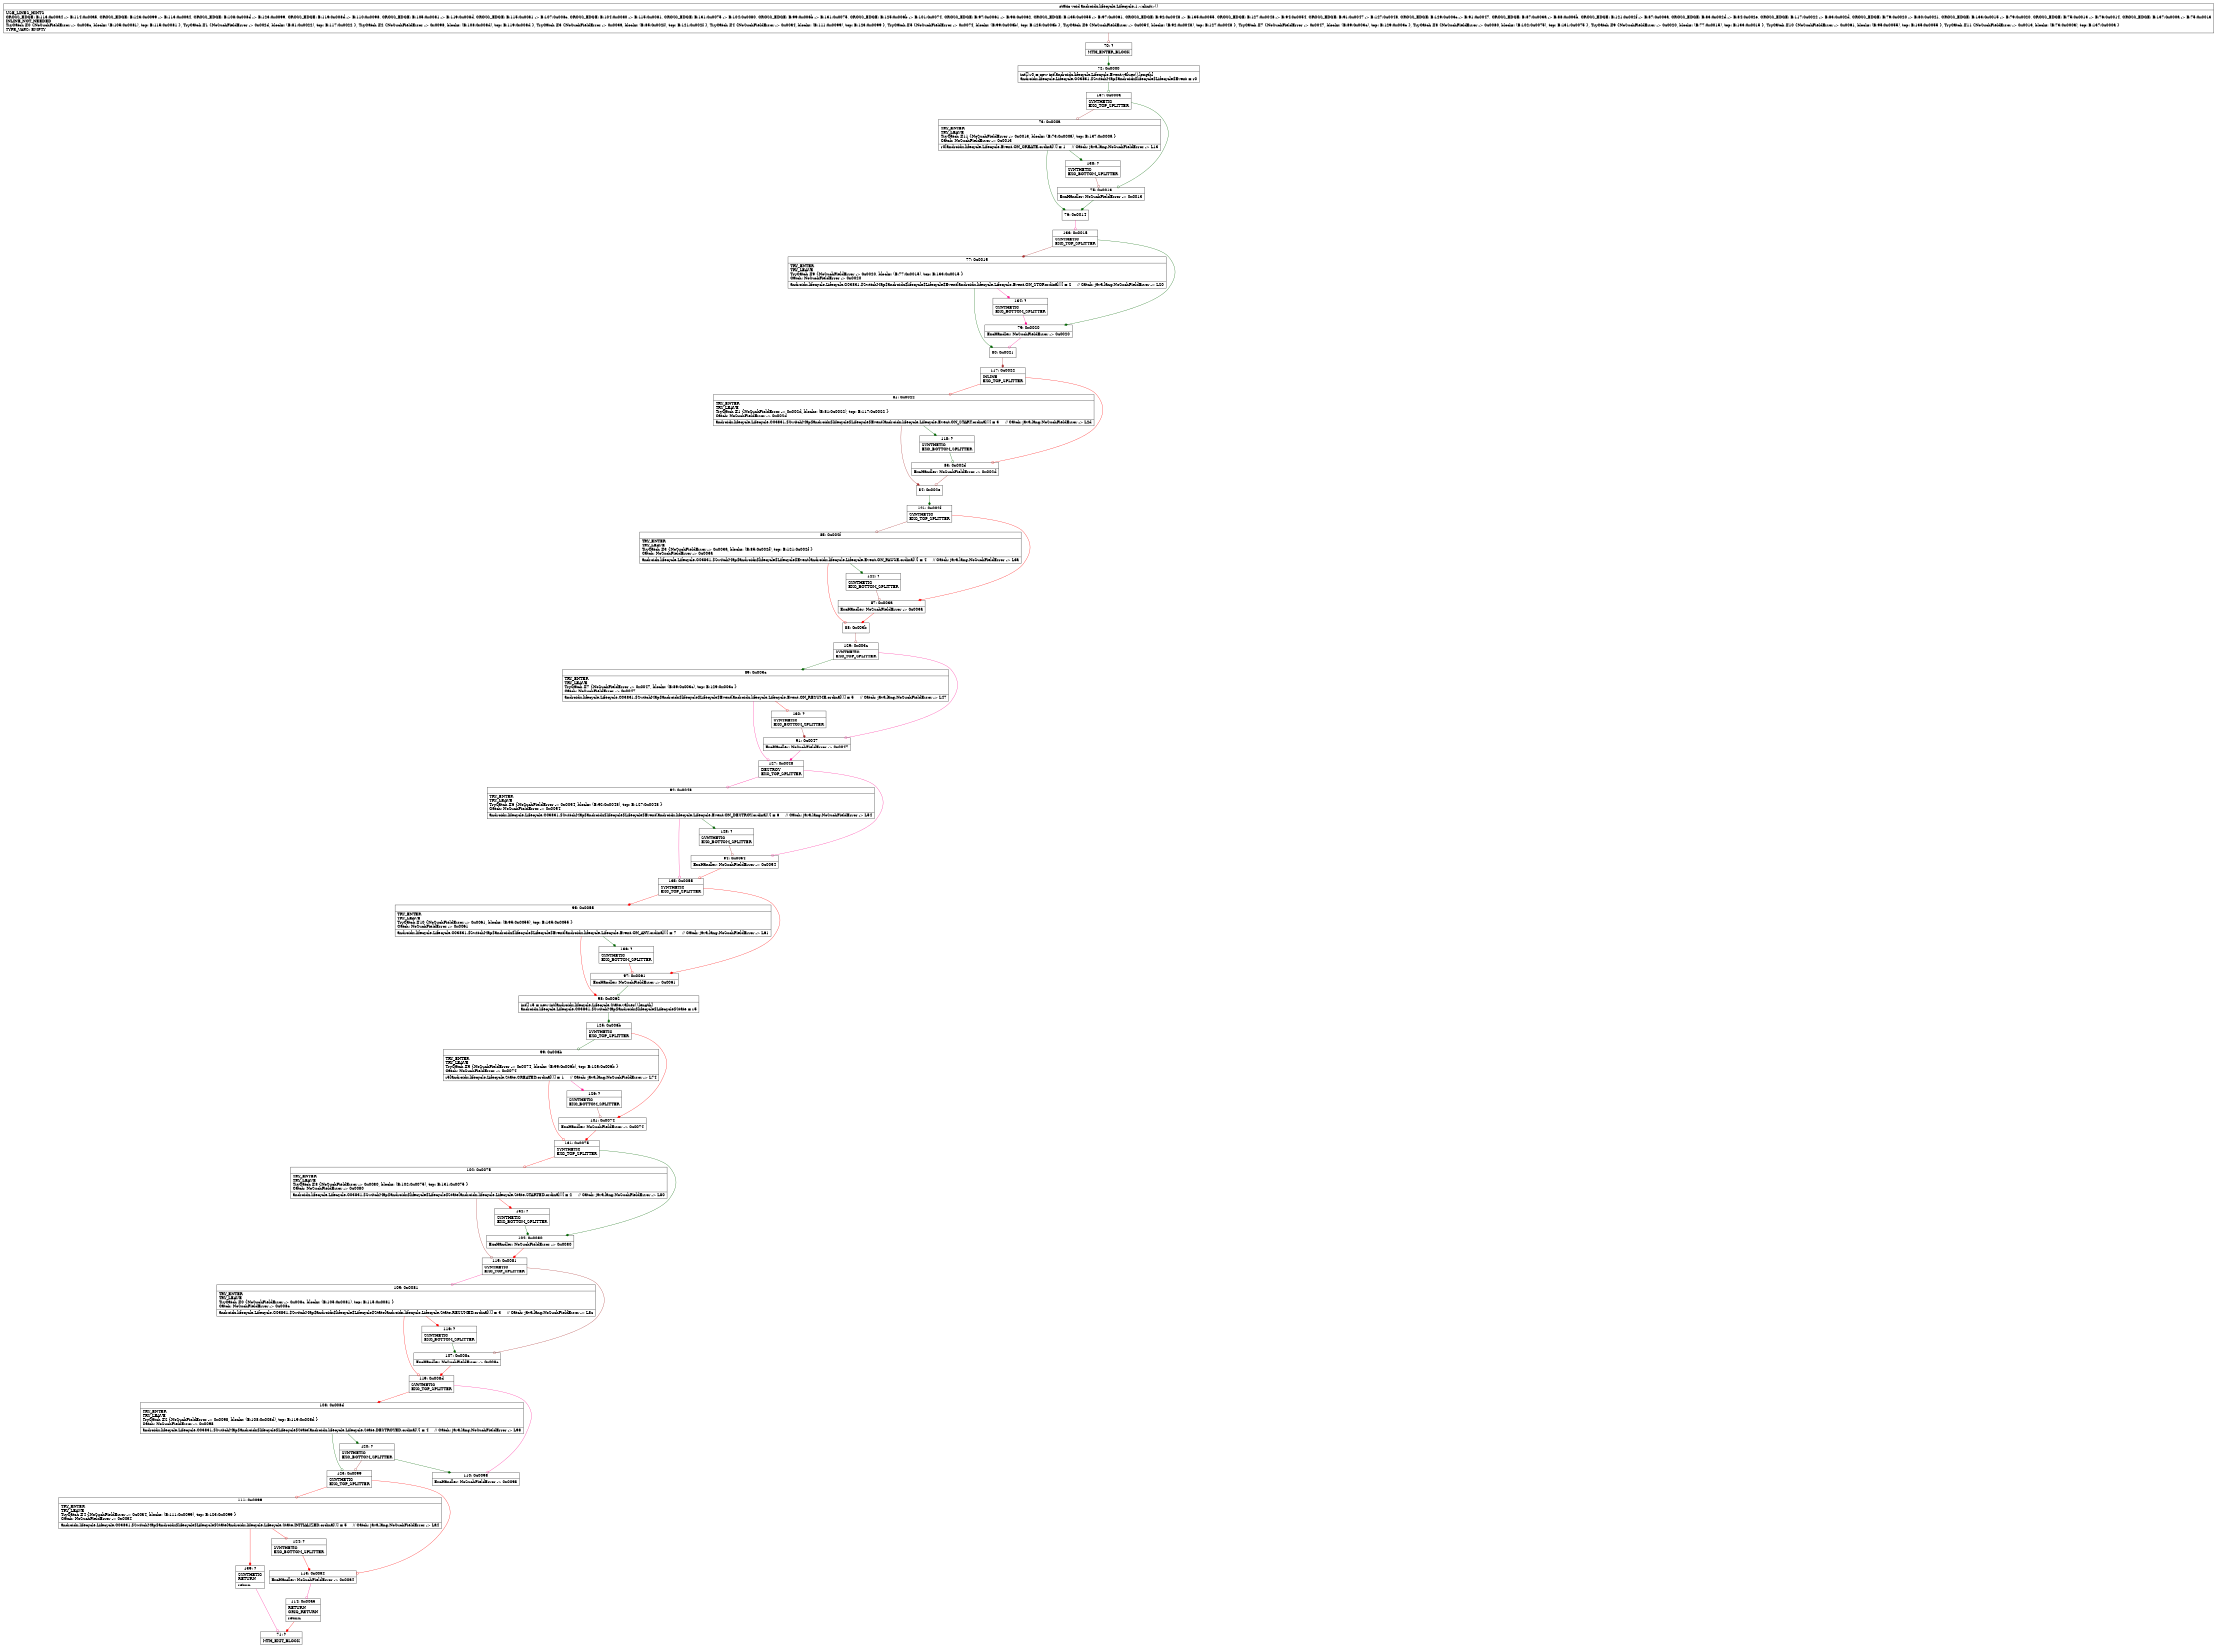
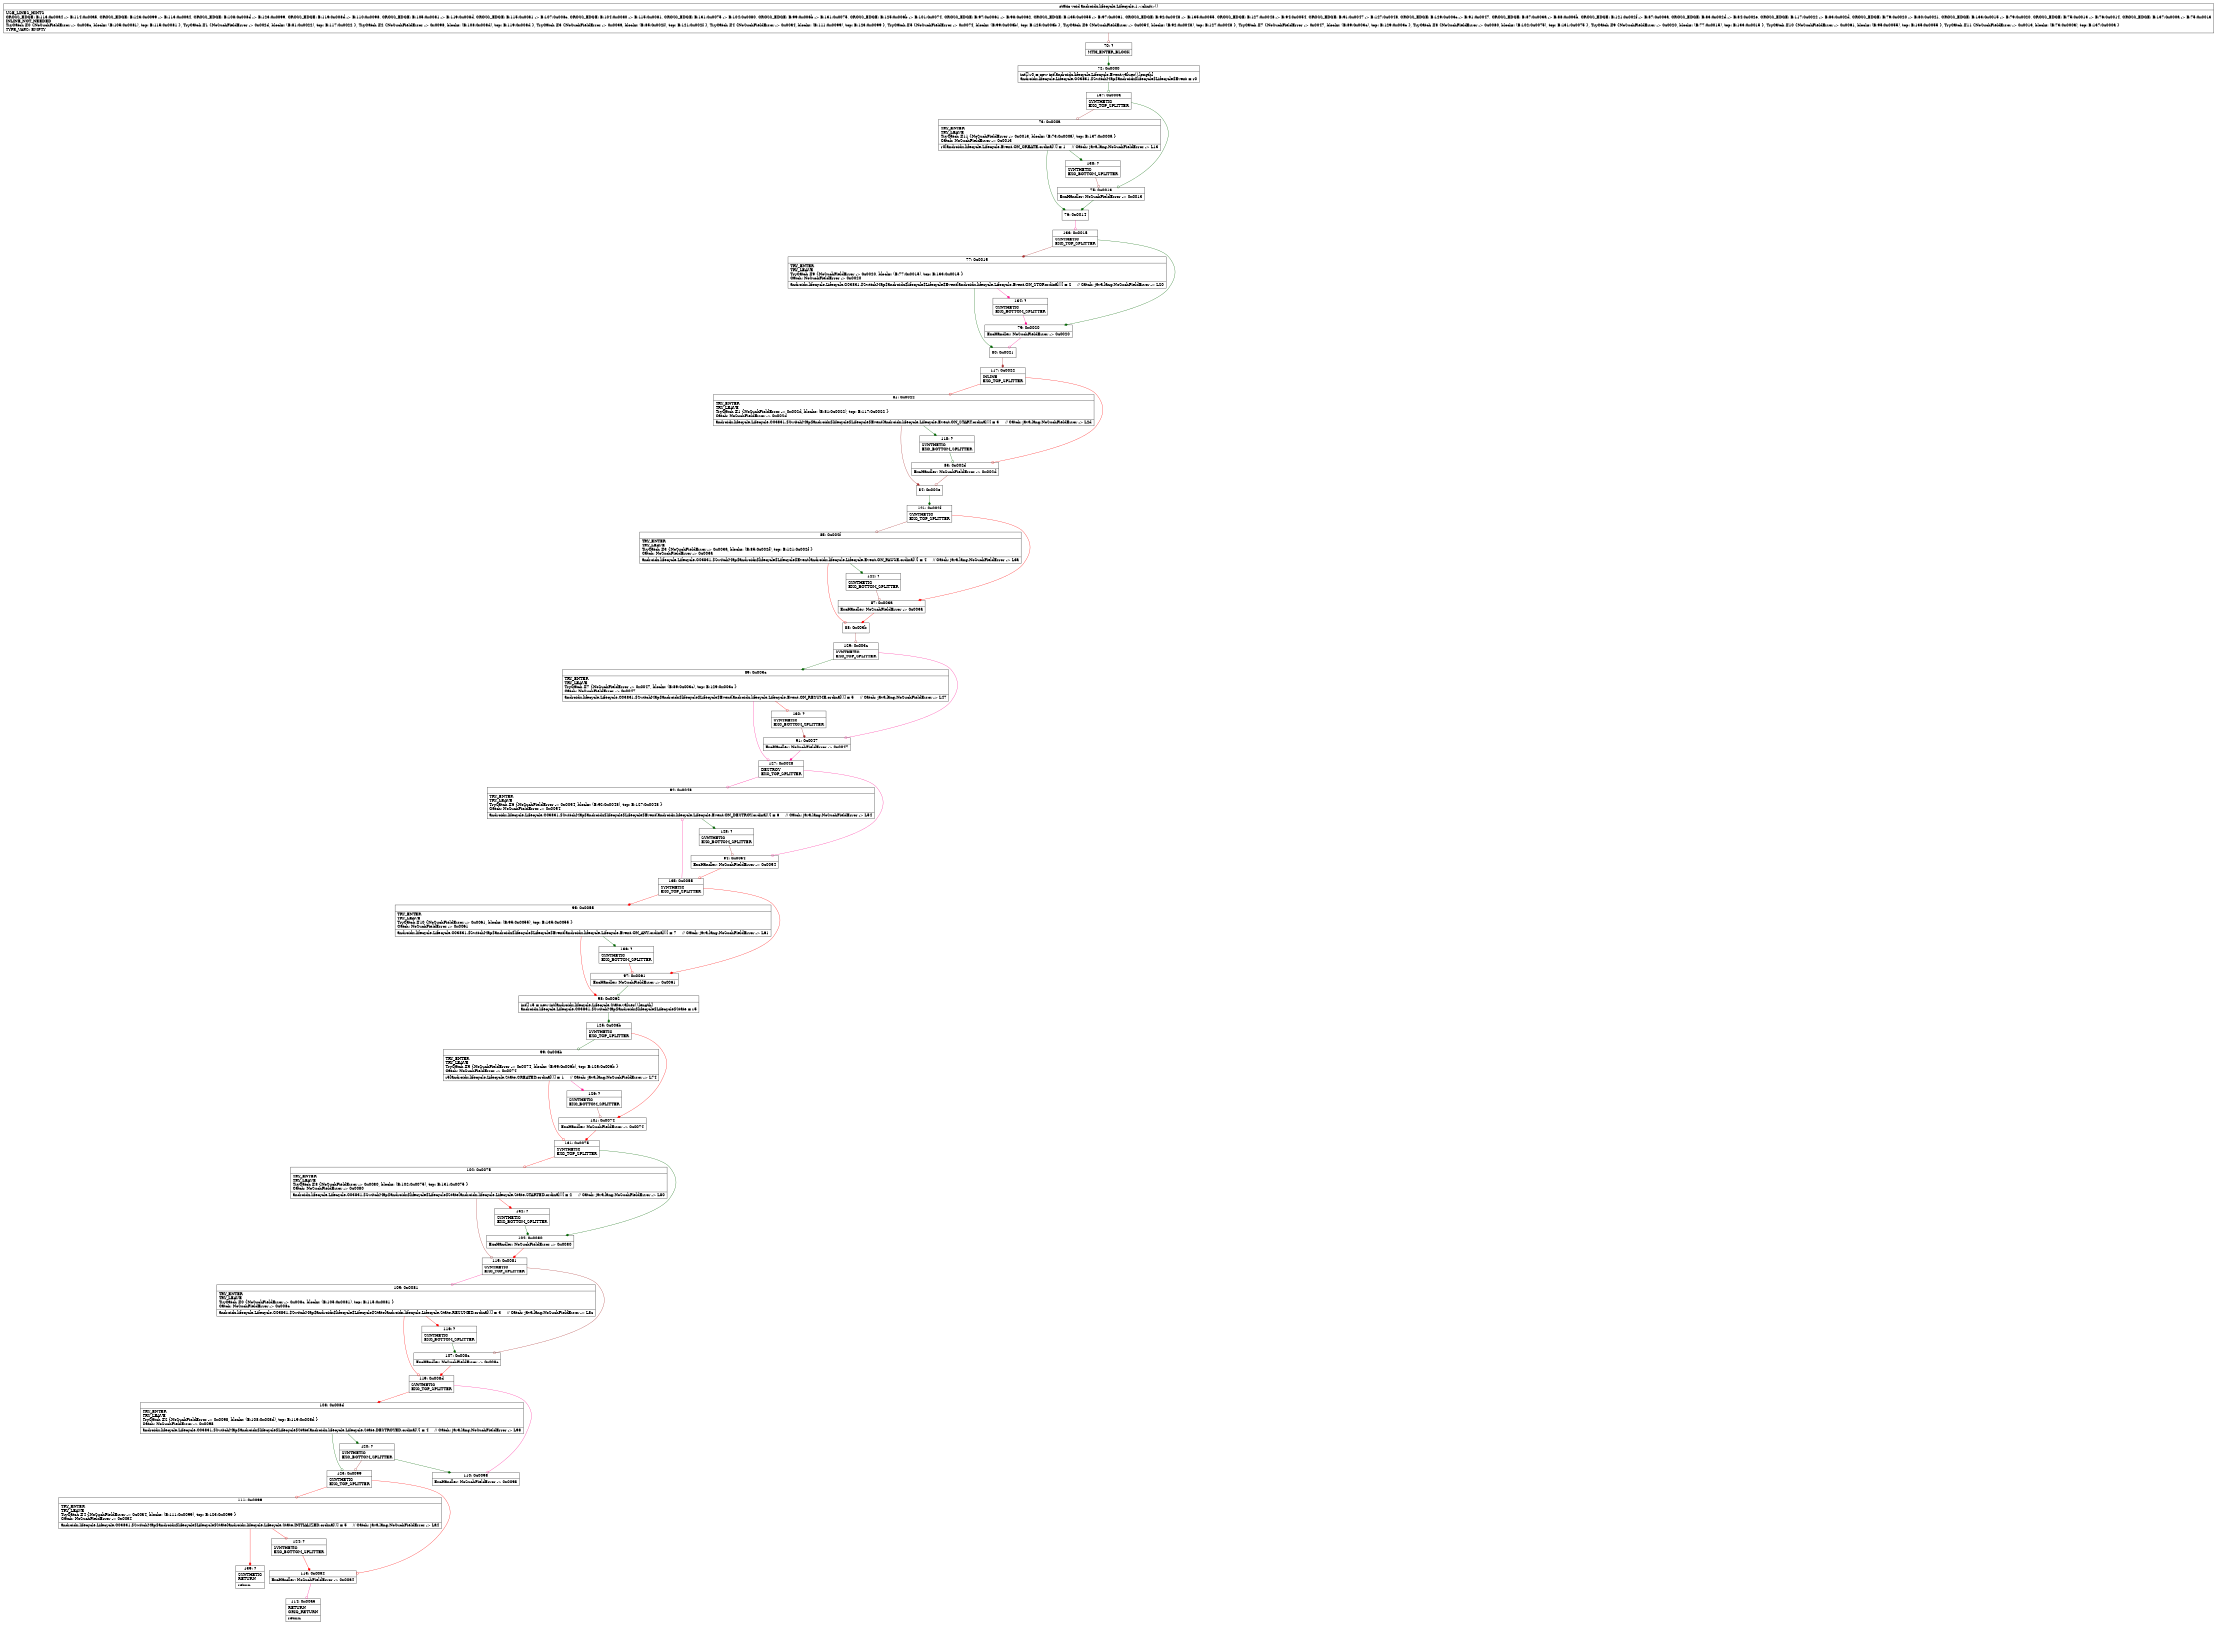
(679, 847) -> (683, 850)
(281, 1638) -> none
